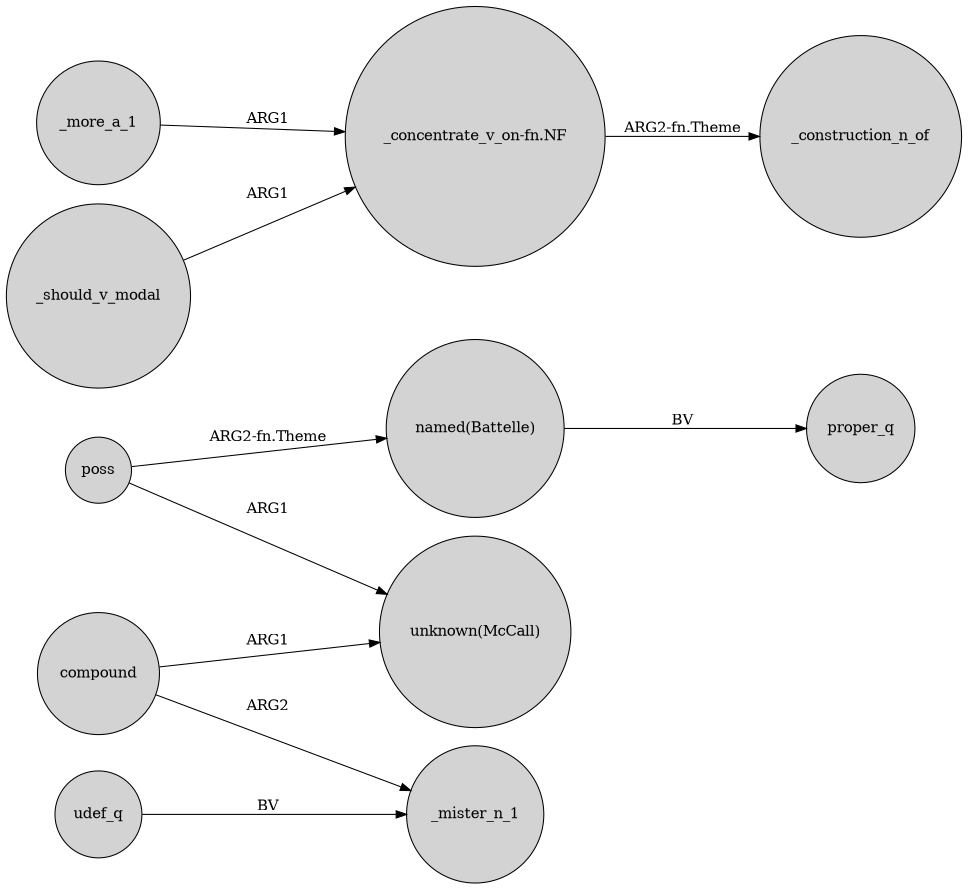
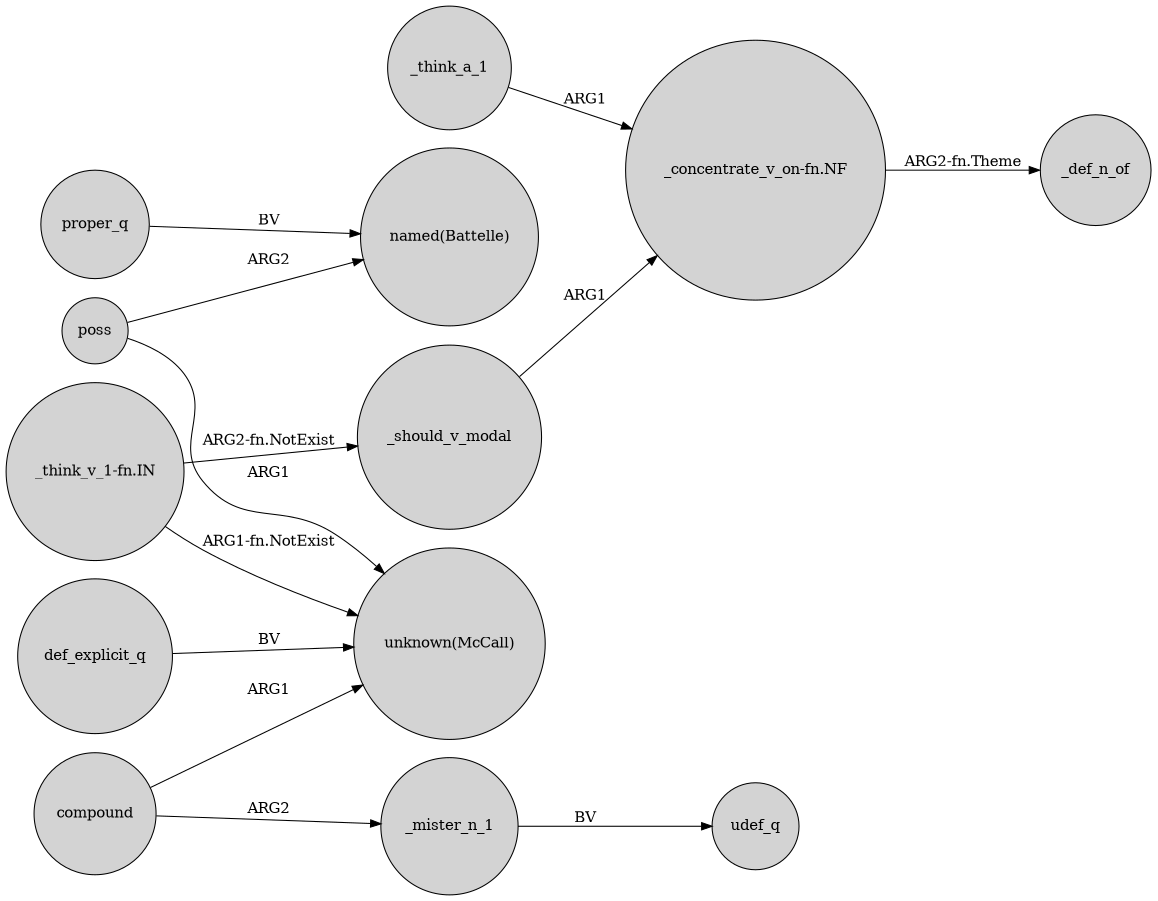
(98, 123) -> (449, 68)
(861, 136) -> (1096, 170)
(680, 428) -> (250, 230)
(268, 437) -> (269, 260)
none -> (95, 472)
none -> (95, 656)
(269, 814) -> (610, 826)
